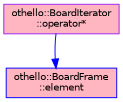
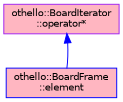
(55, 46) -> (68, 56)
